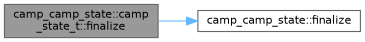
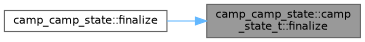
(172, 21) -> (181, 21)
